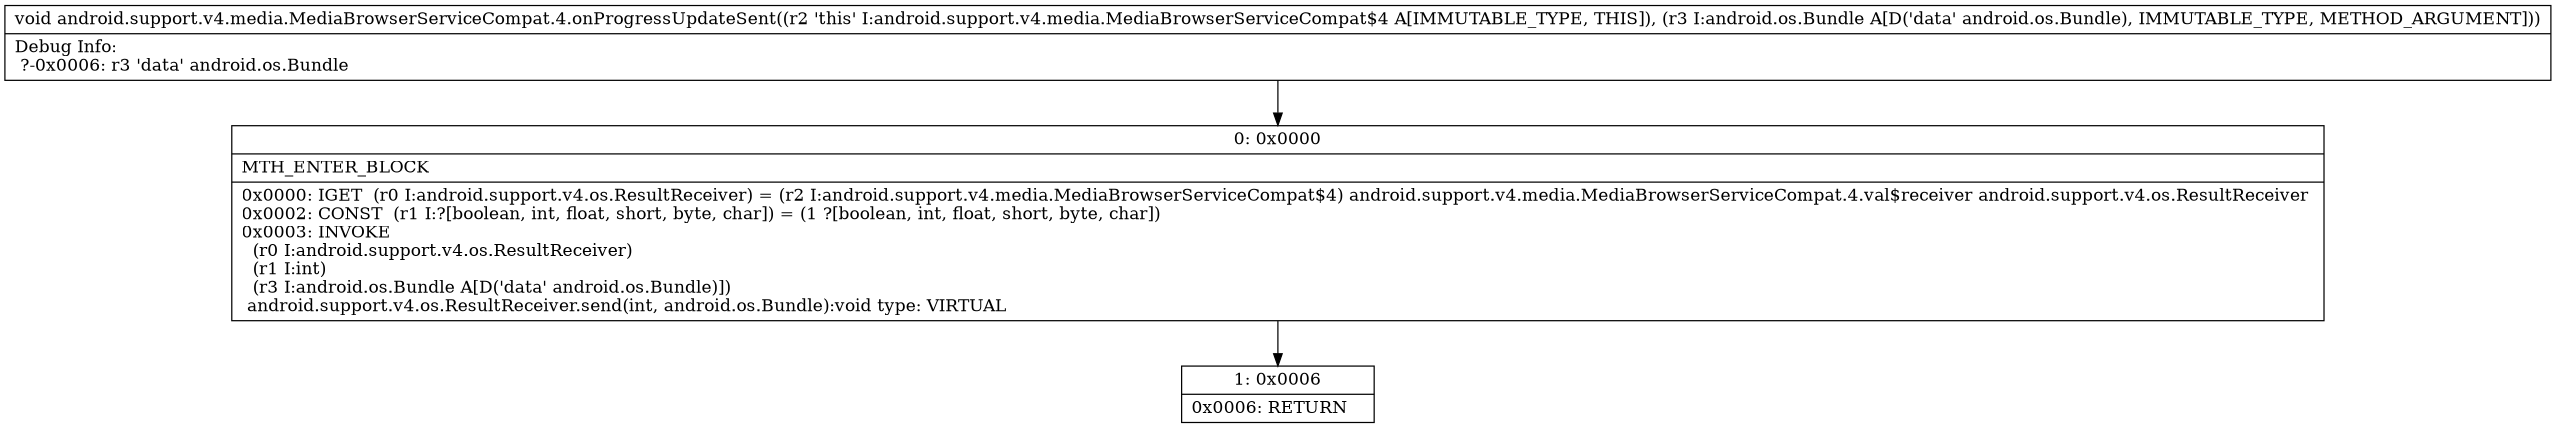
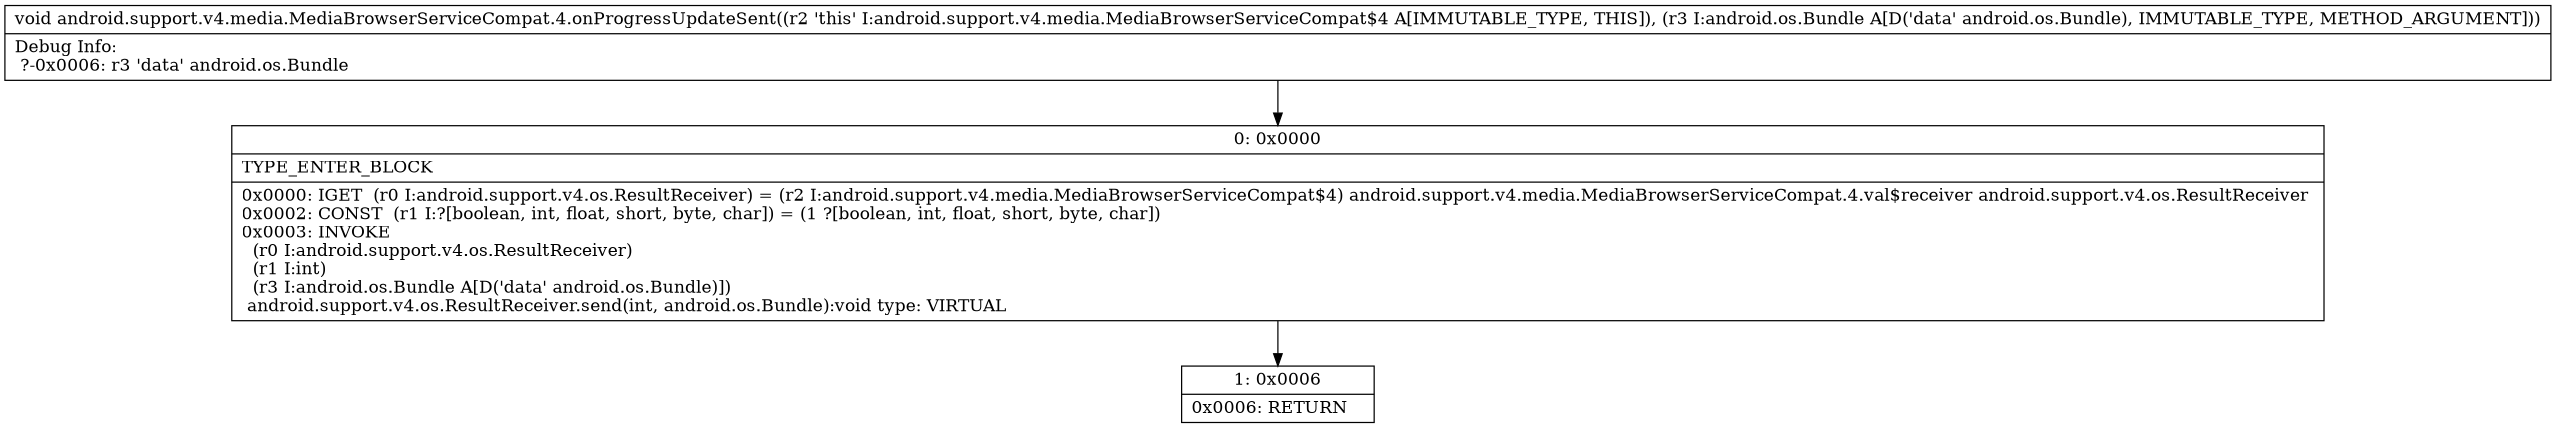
(336, 167) -> (338, 167)
